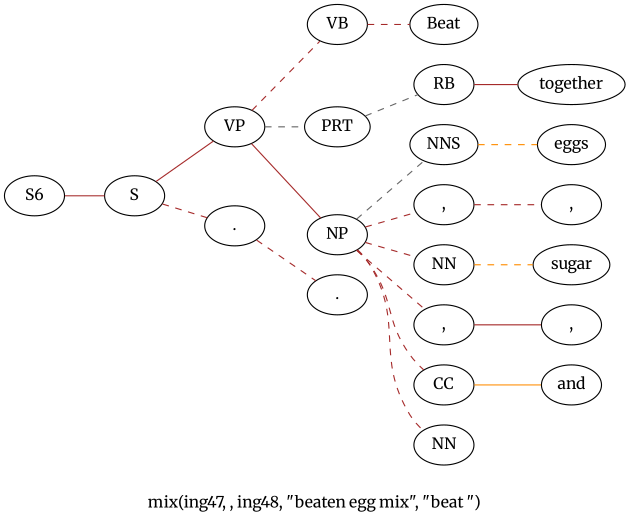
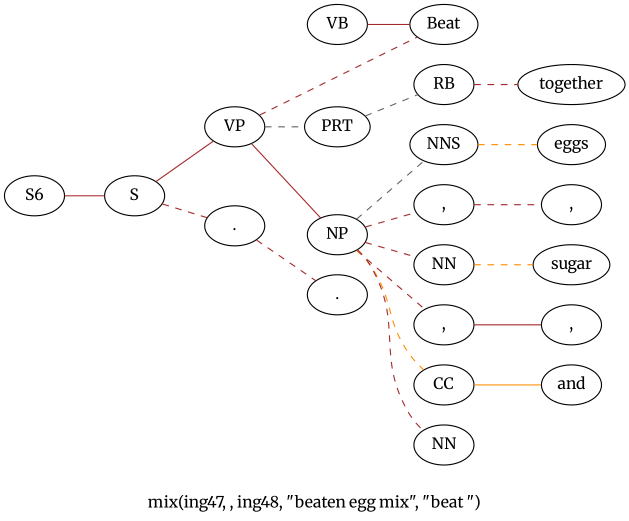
(389, 24) -> (389, 24)
(286, 76) -> (339, 76)
(496, 85) -> (496, 85)
(396, 330) -> (396, 330)
